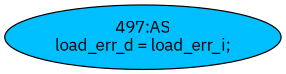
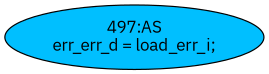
(143, 37) -> (134, 37)
